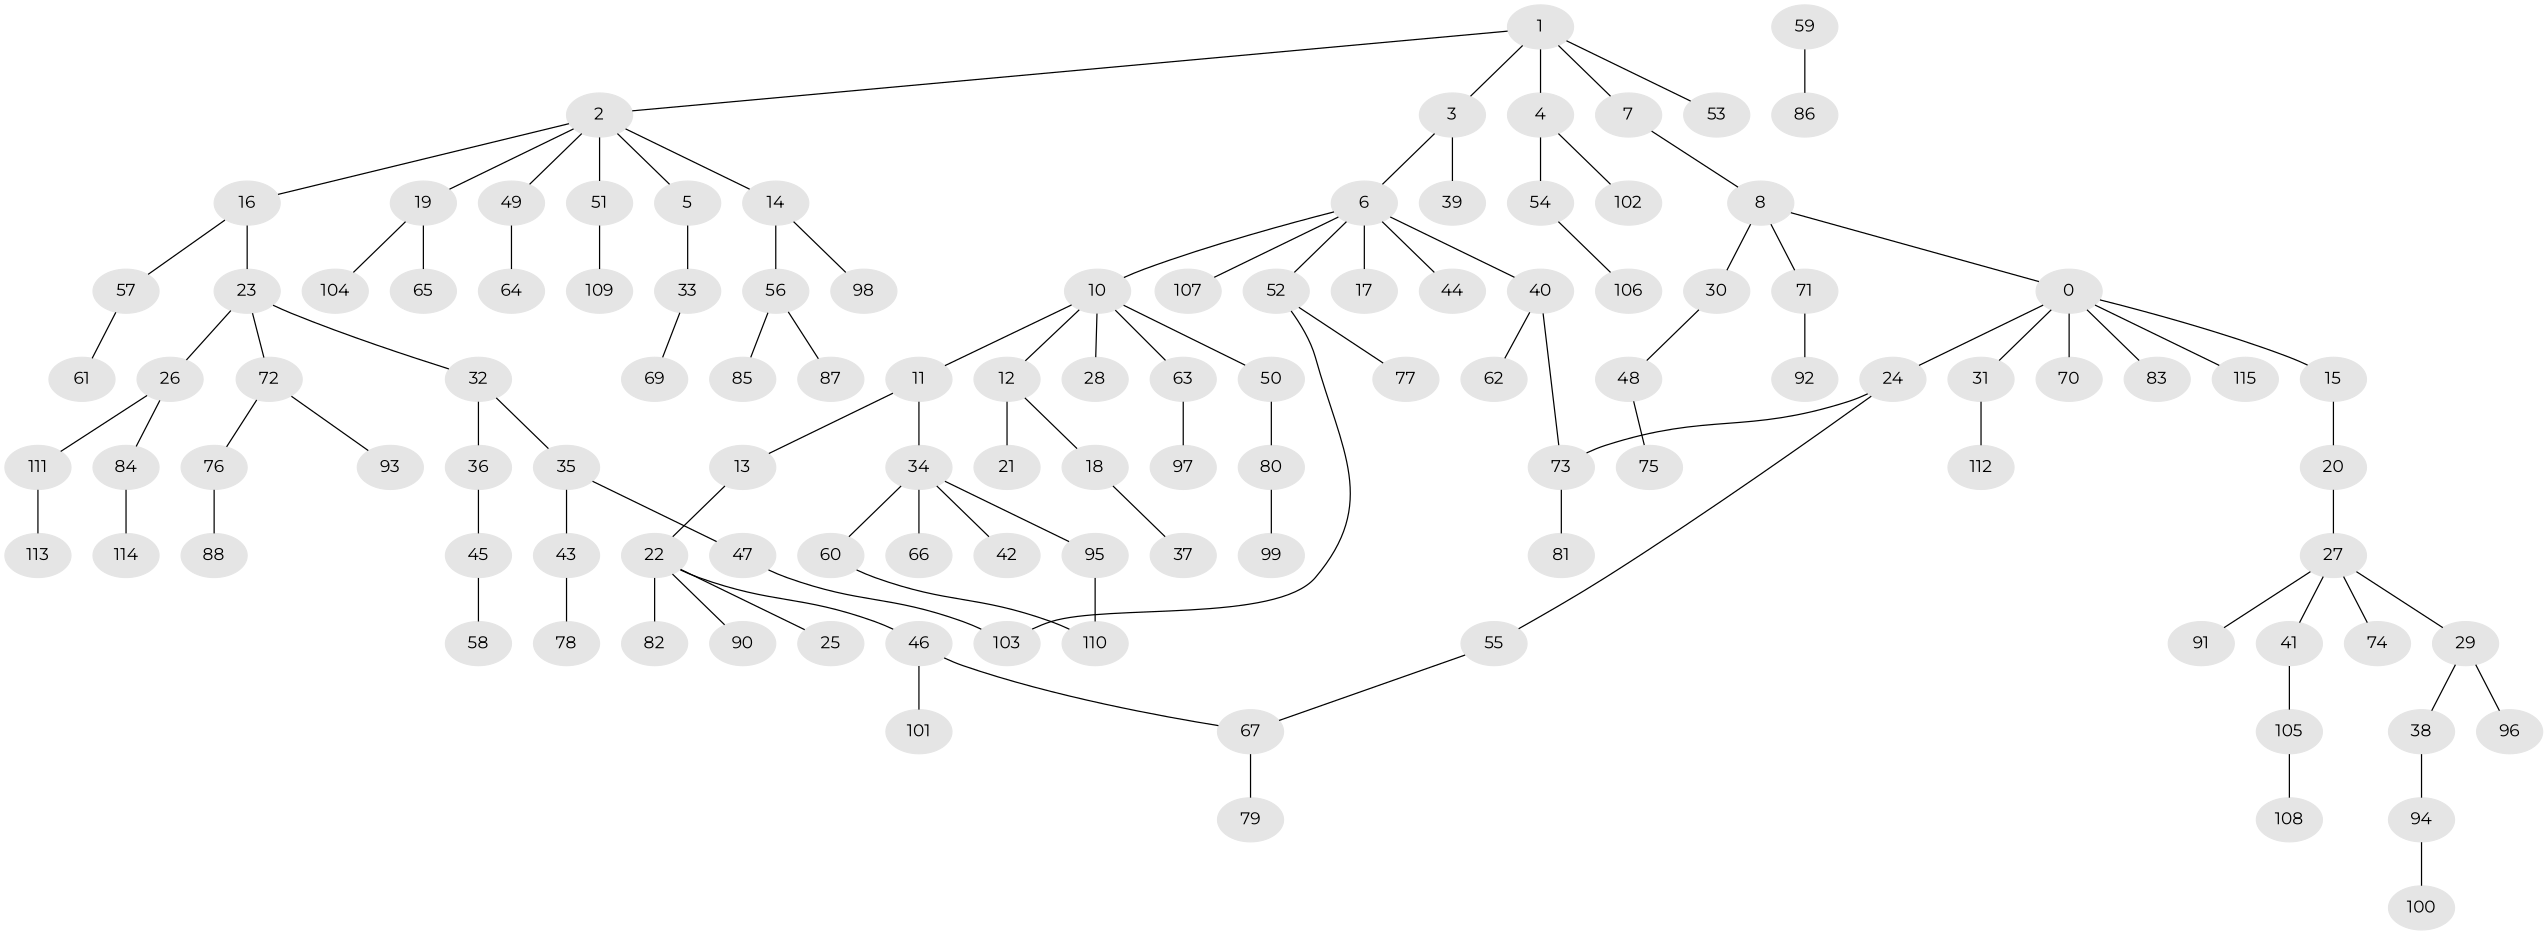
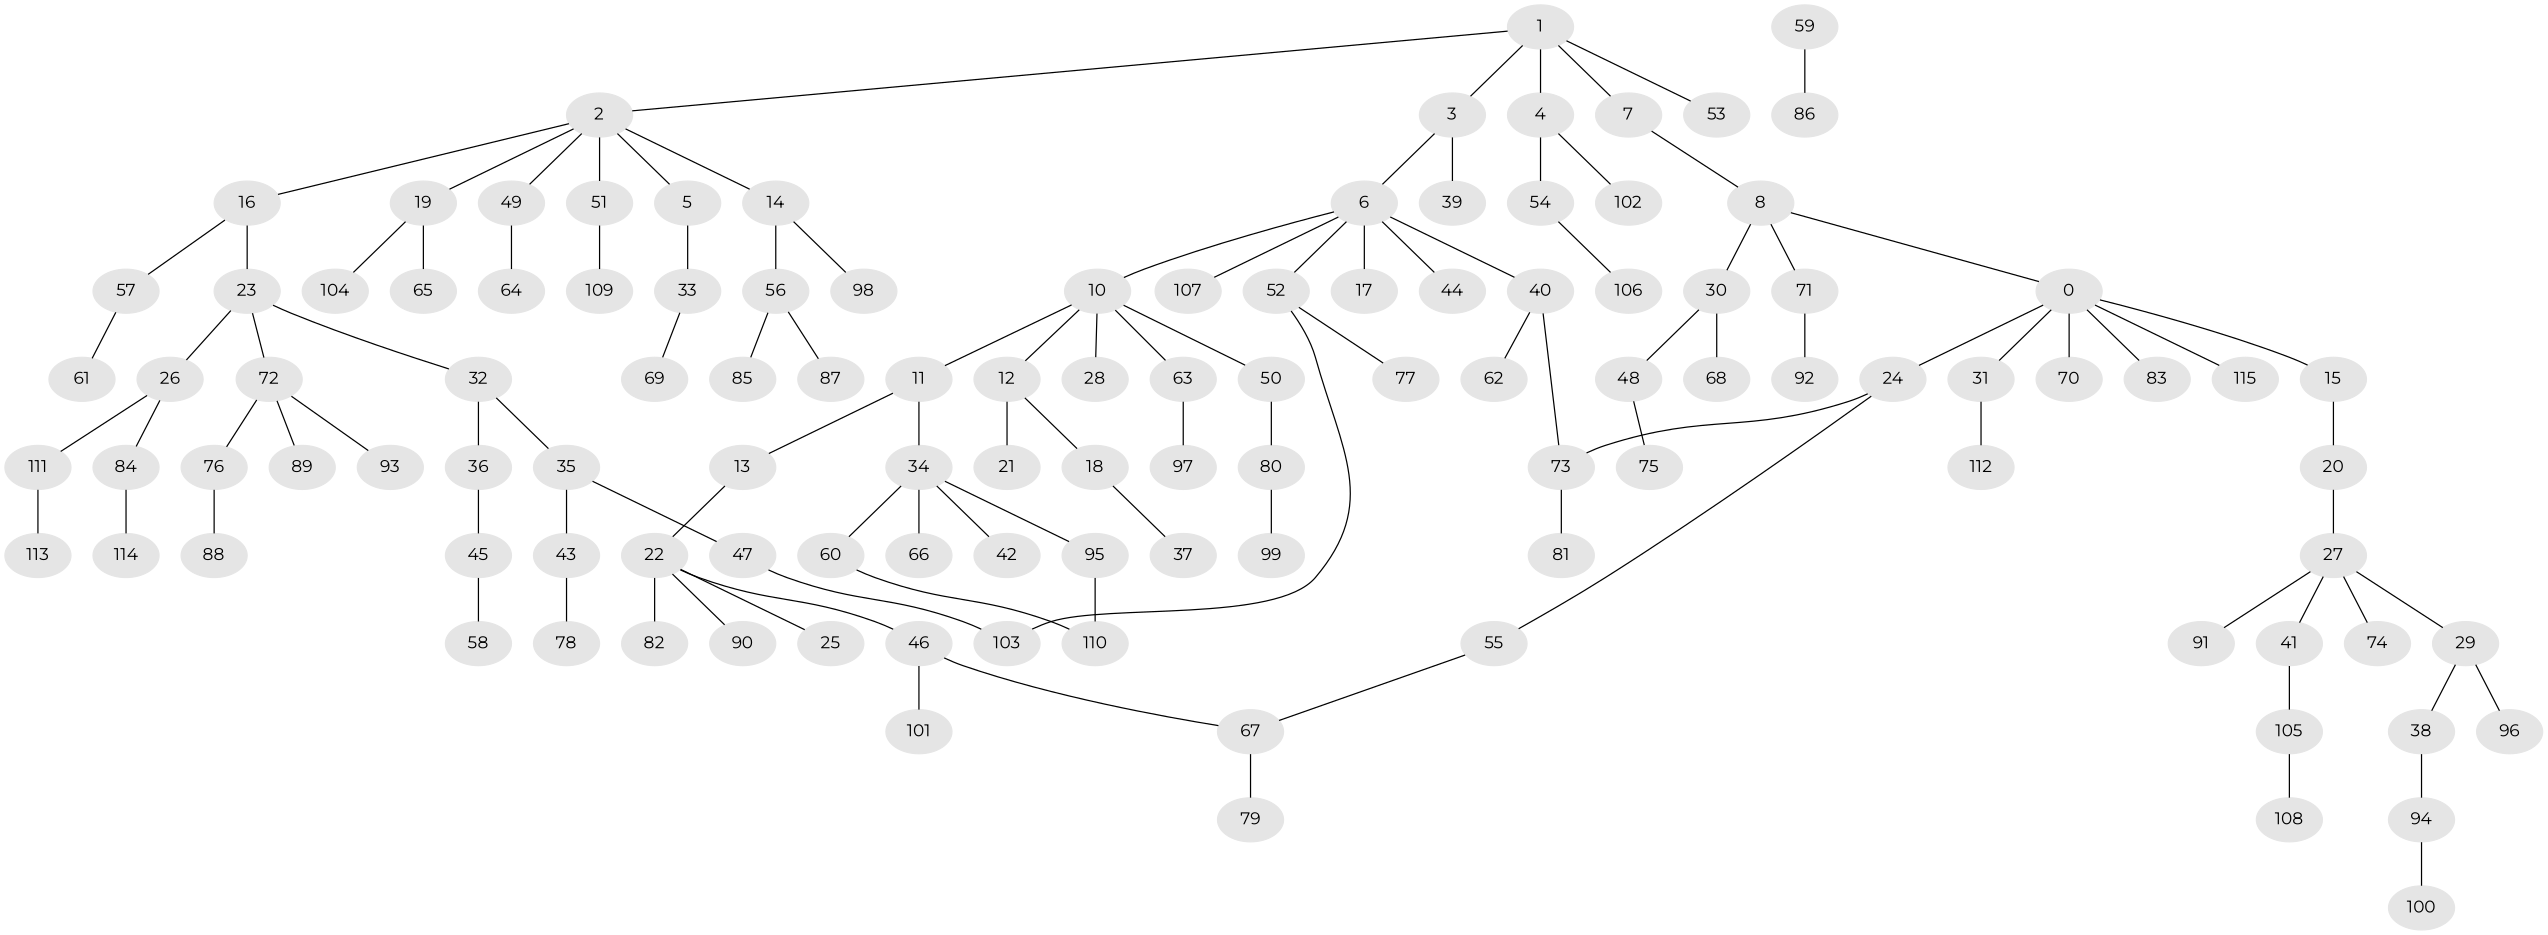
none -> (1717, 379)
none -> (302, 467)
